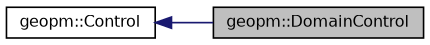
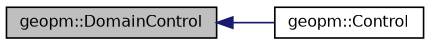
(192, 23) -> (254, 23)
